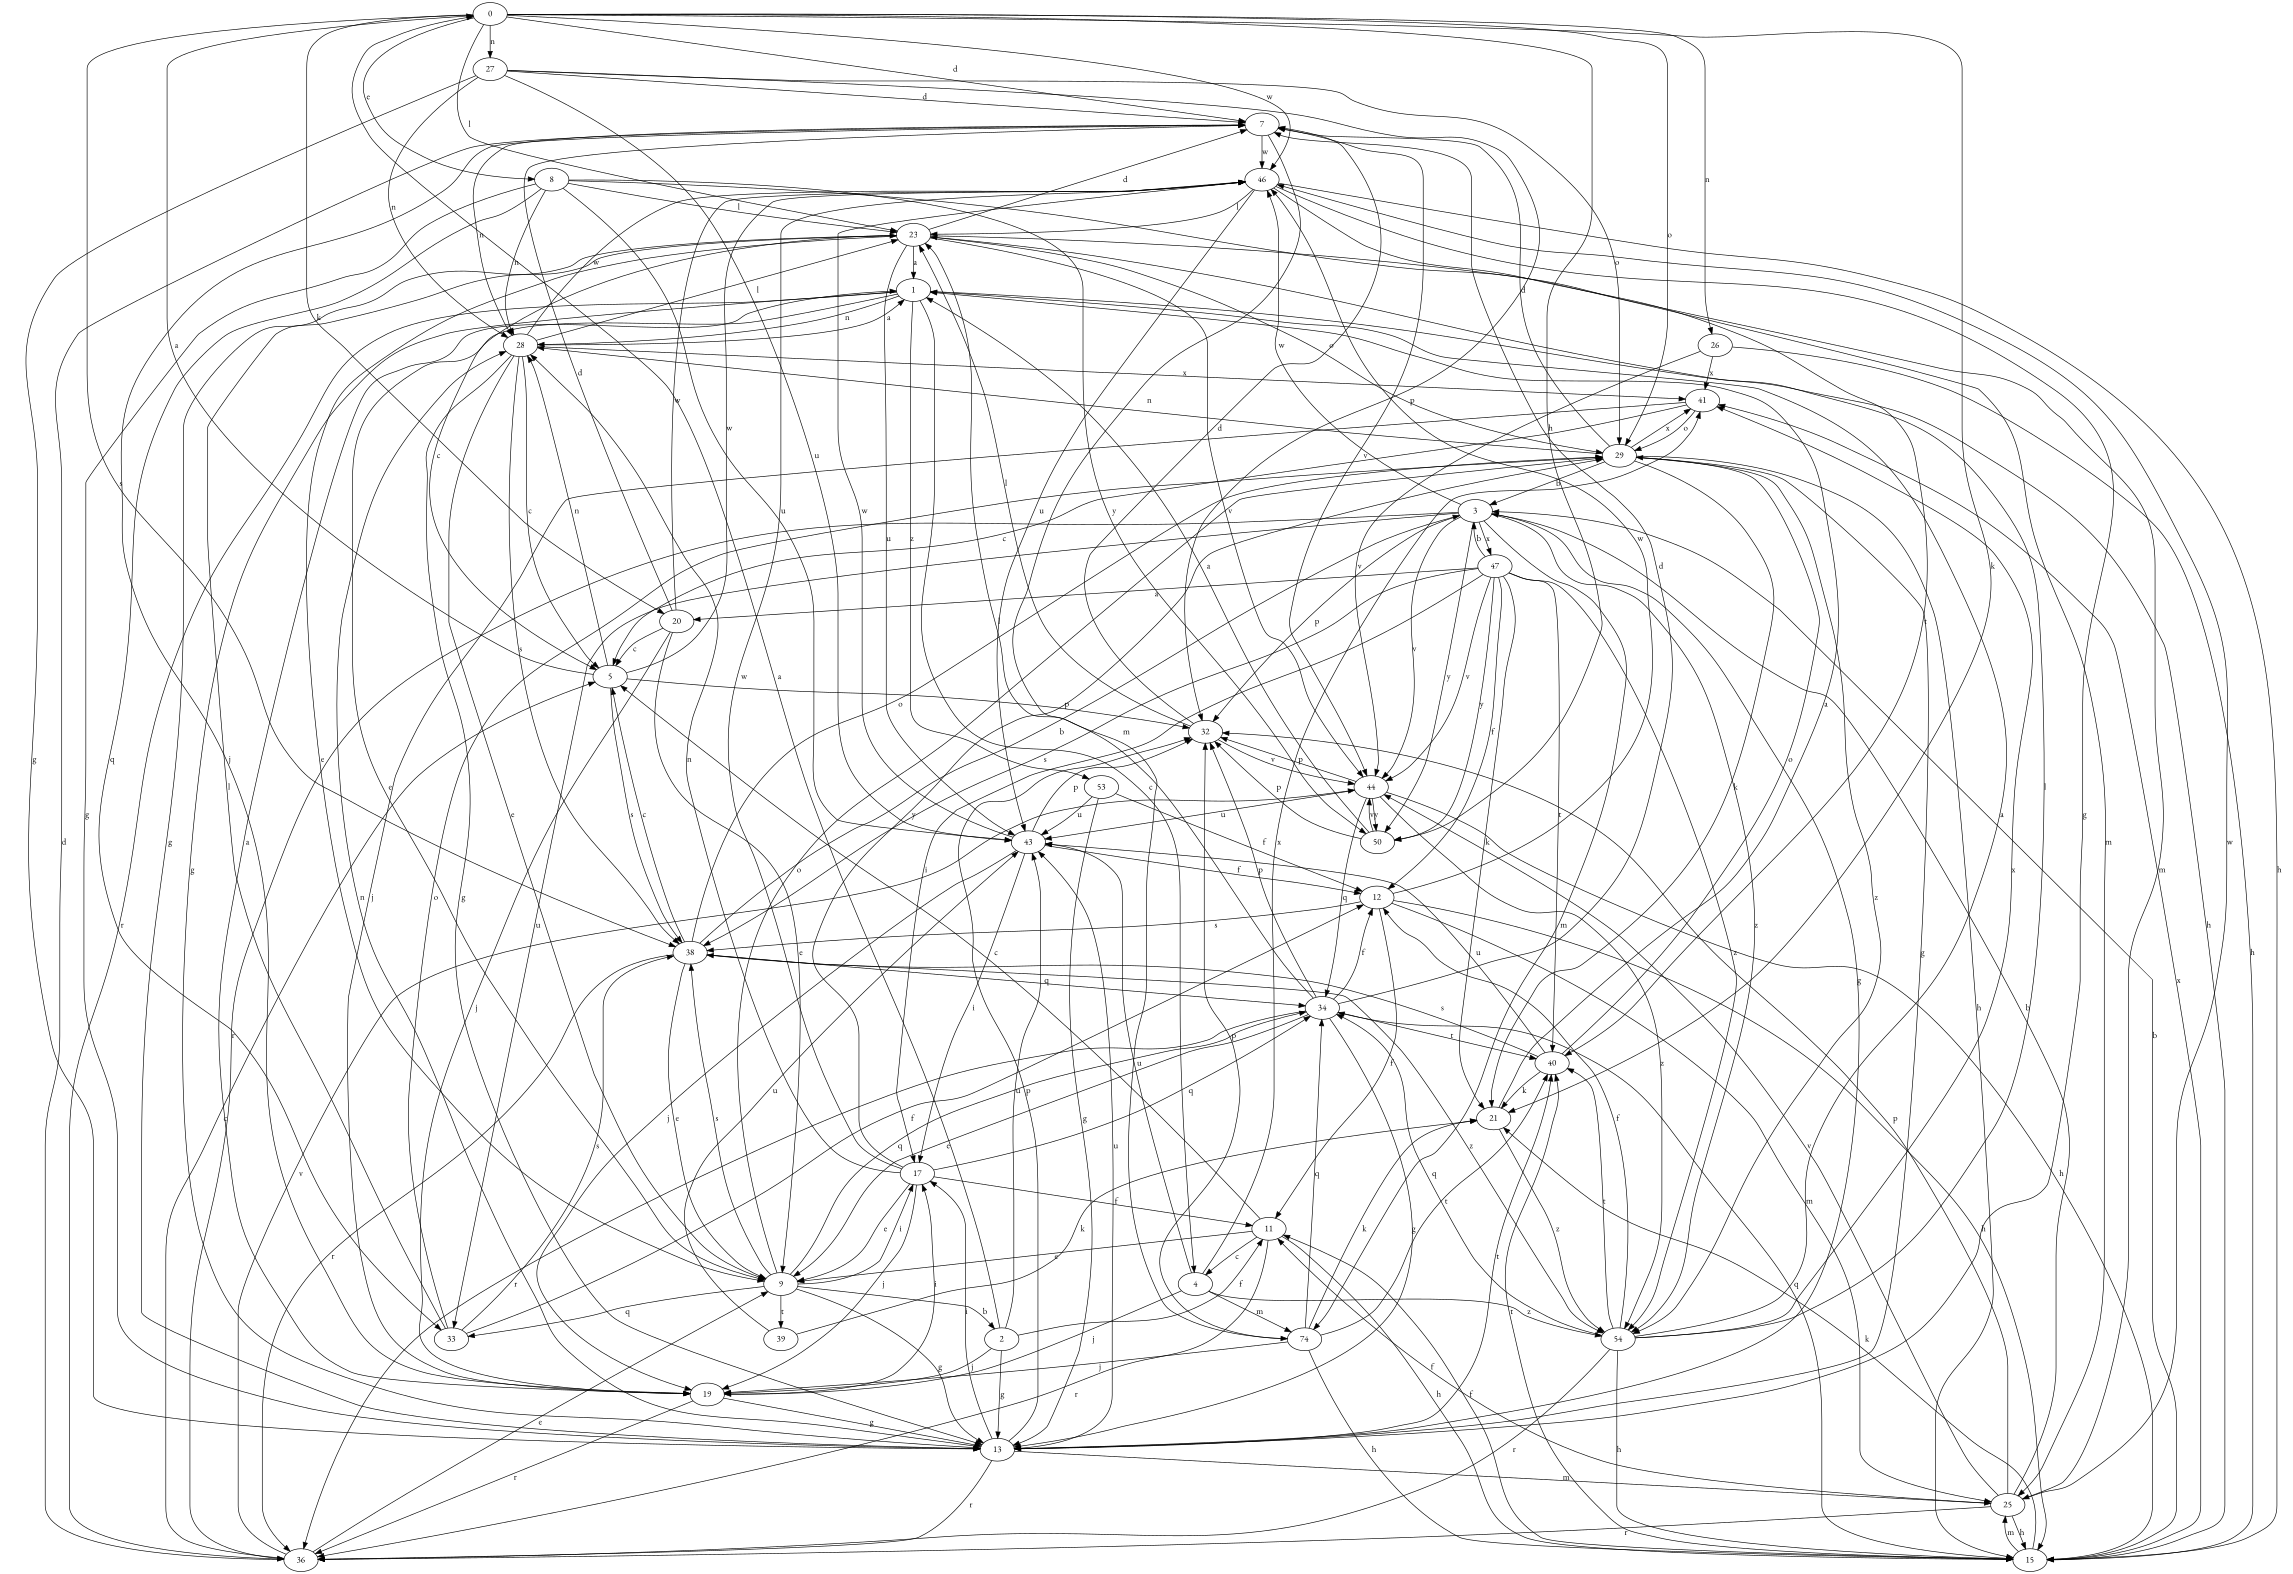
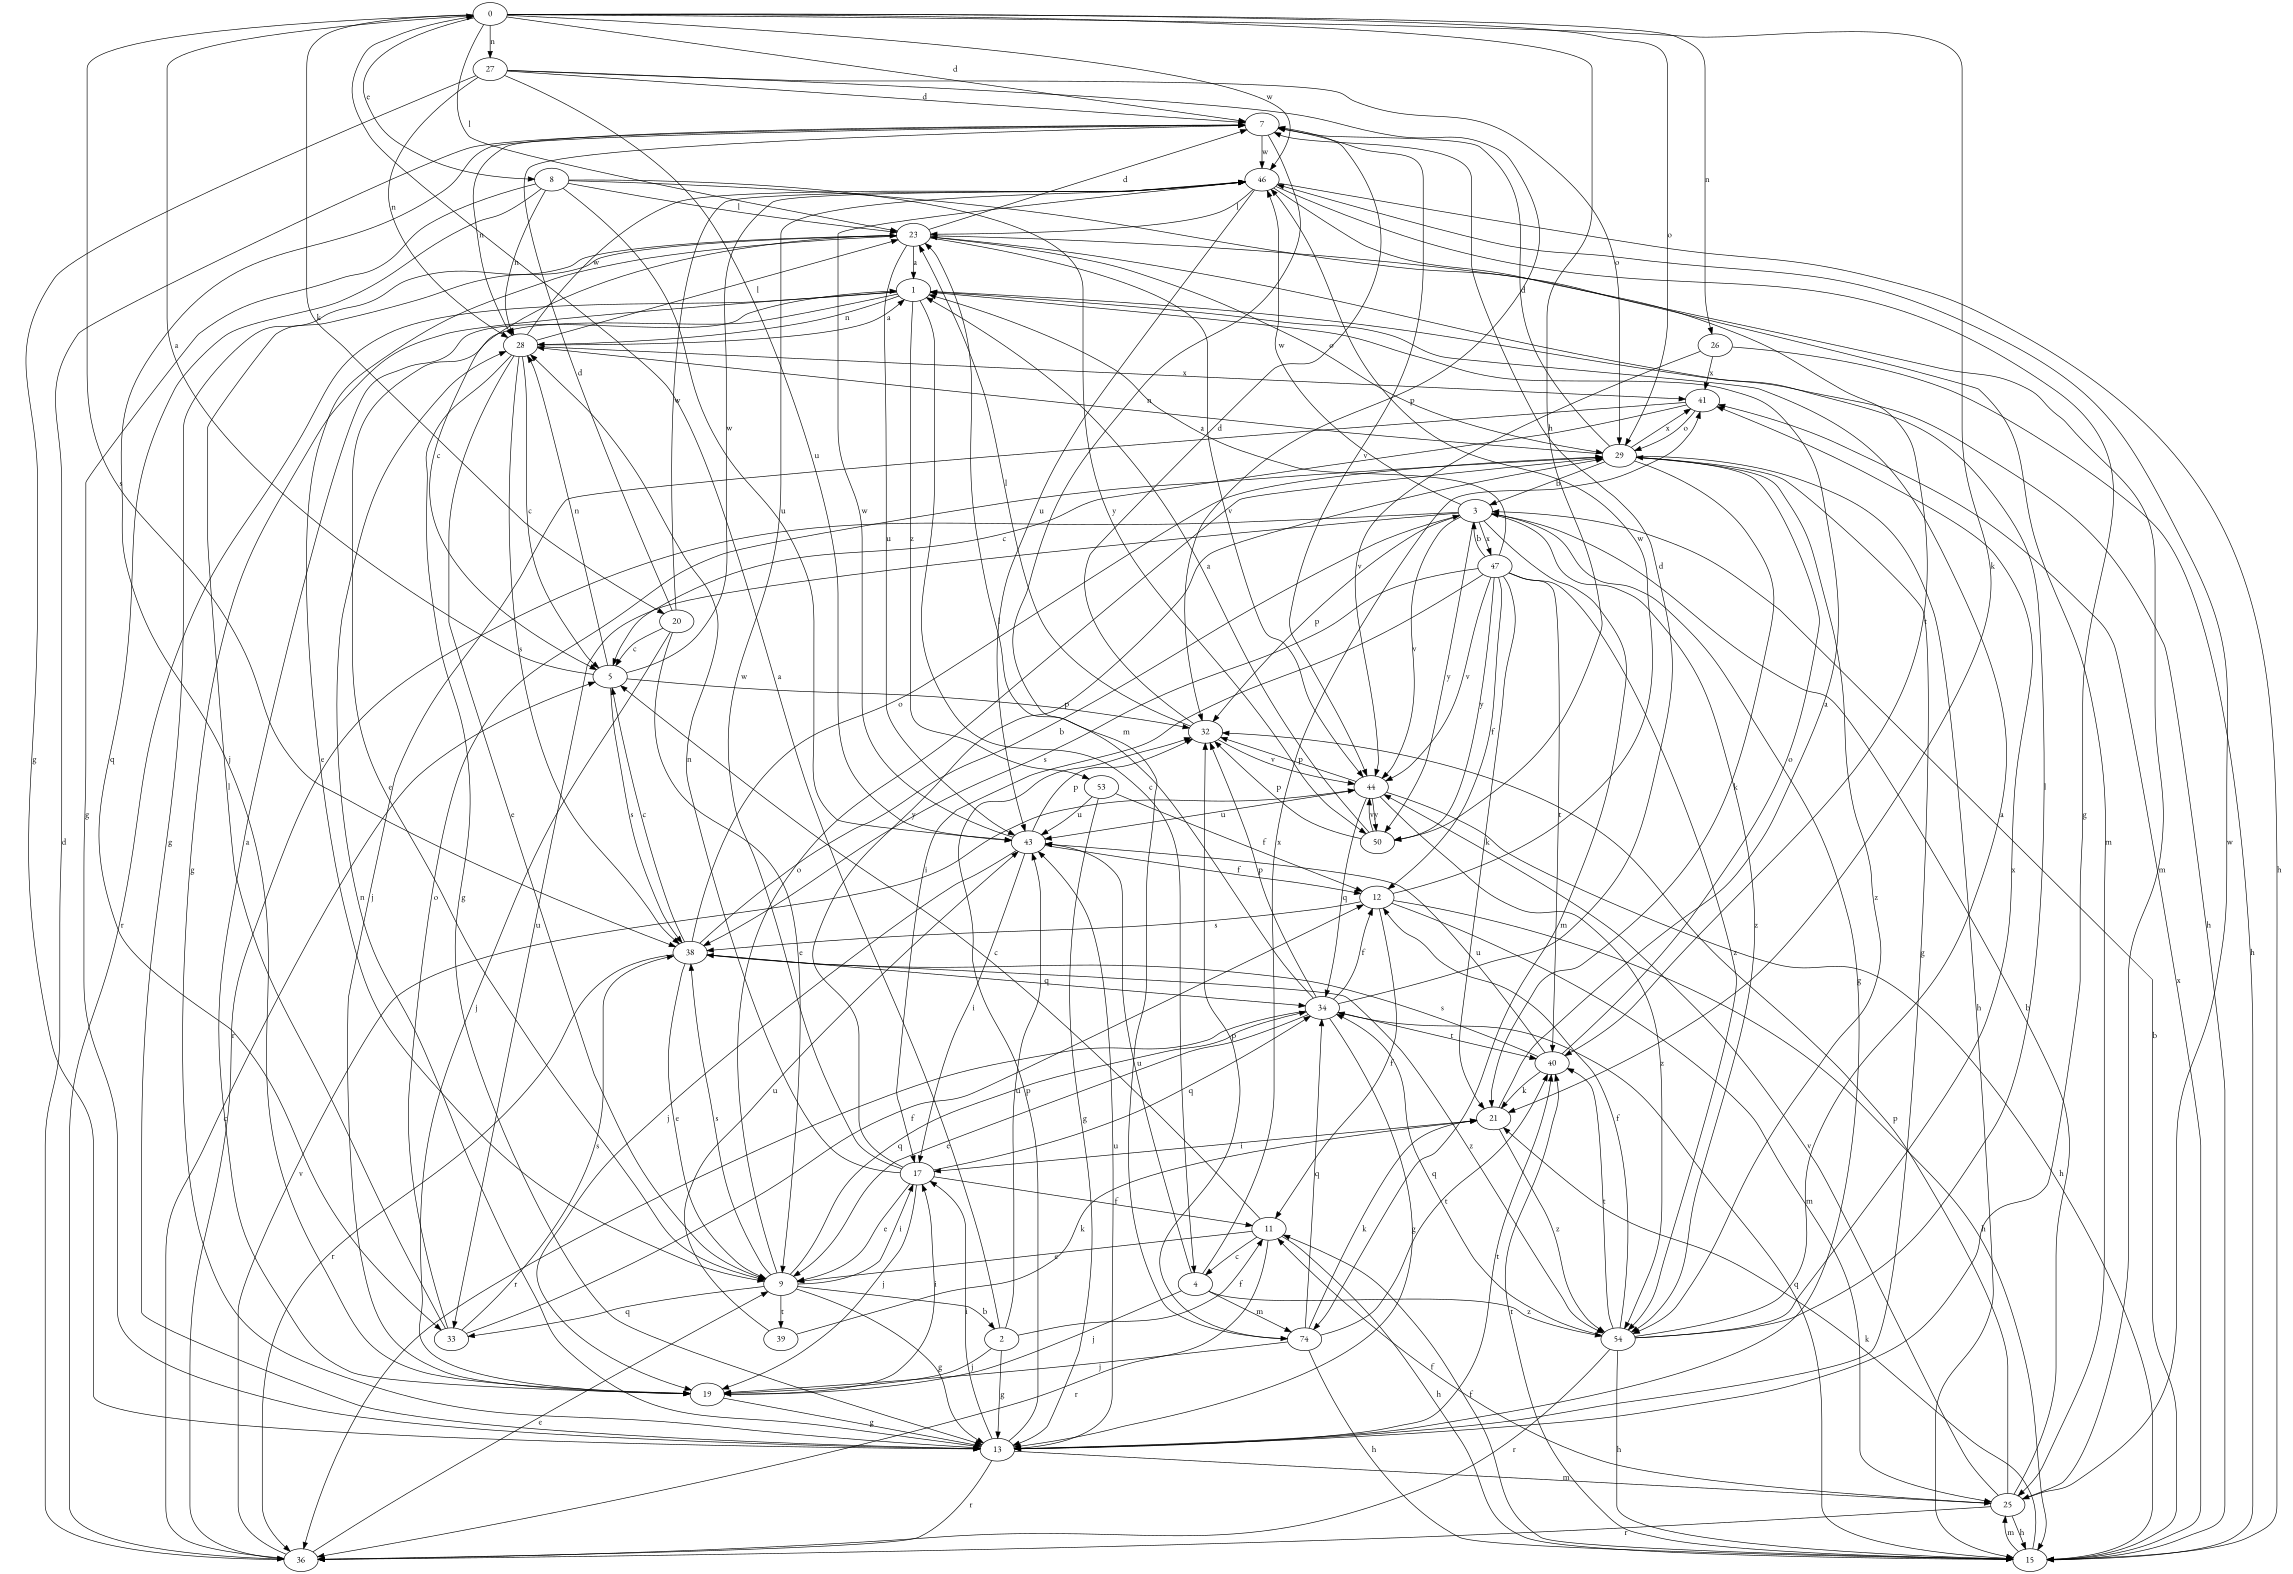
(1109, 593) -> (1230, 447)
none -> (1209, 1146)
(507, 1476) -> none
